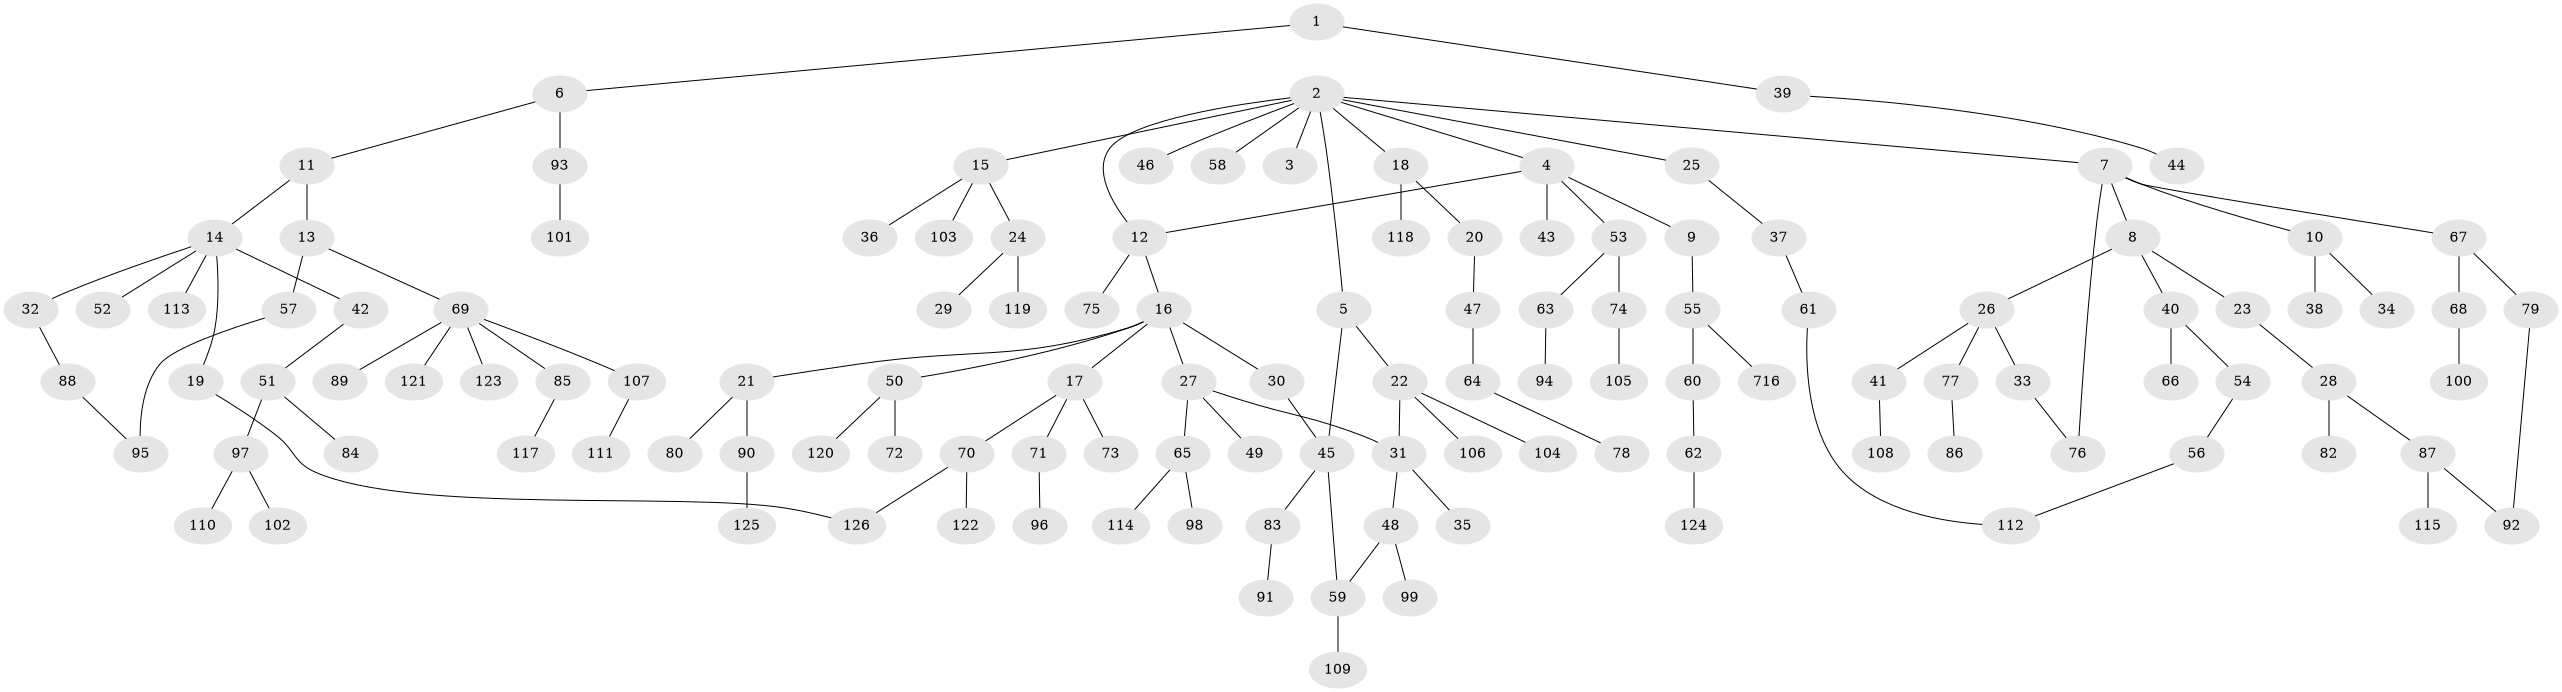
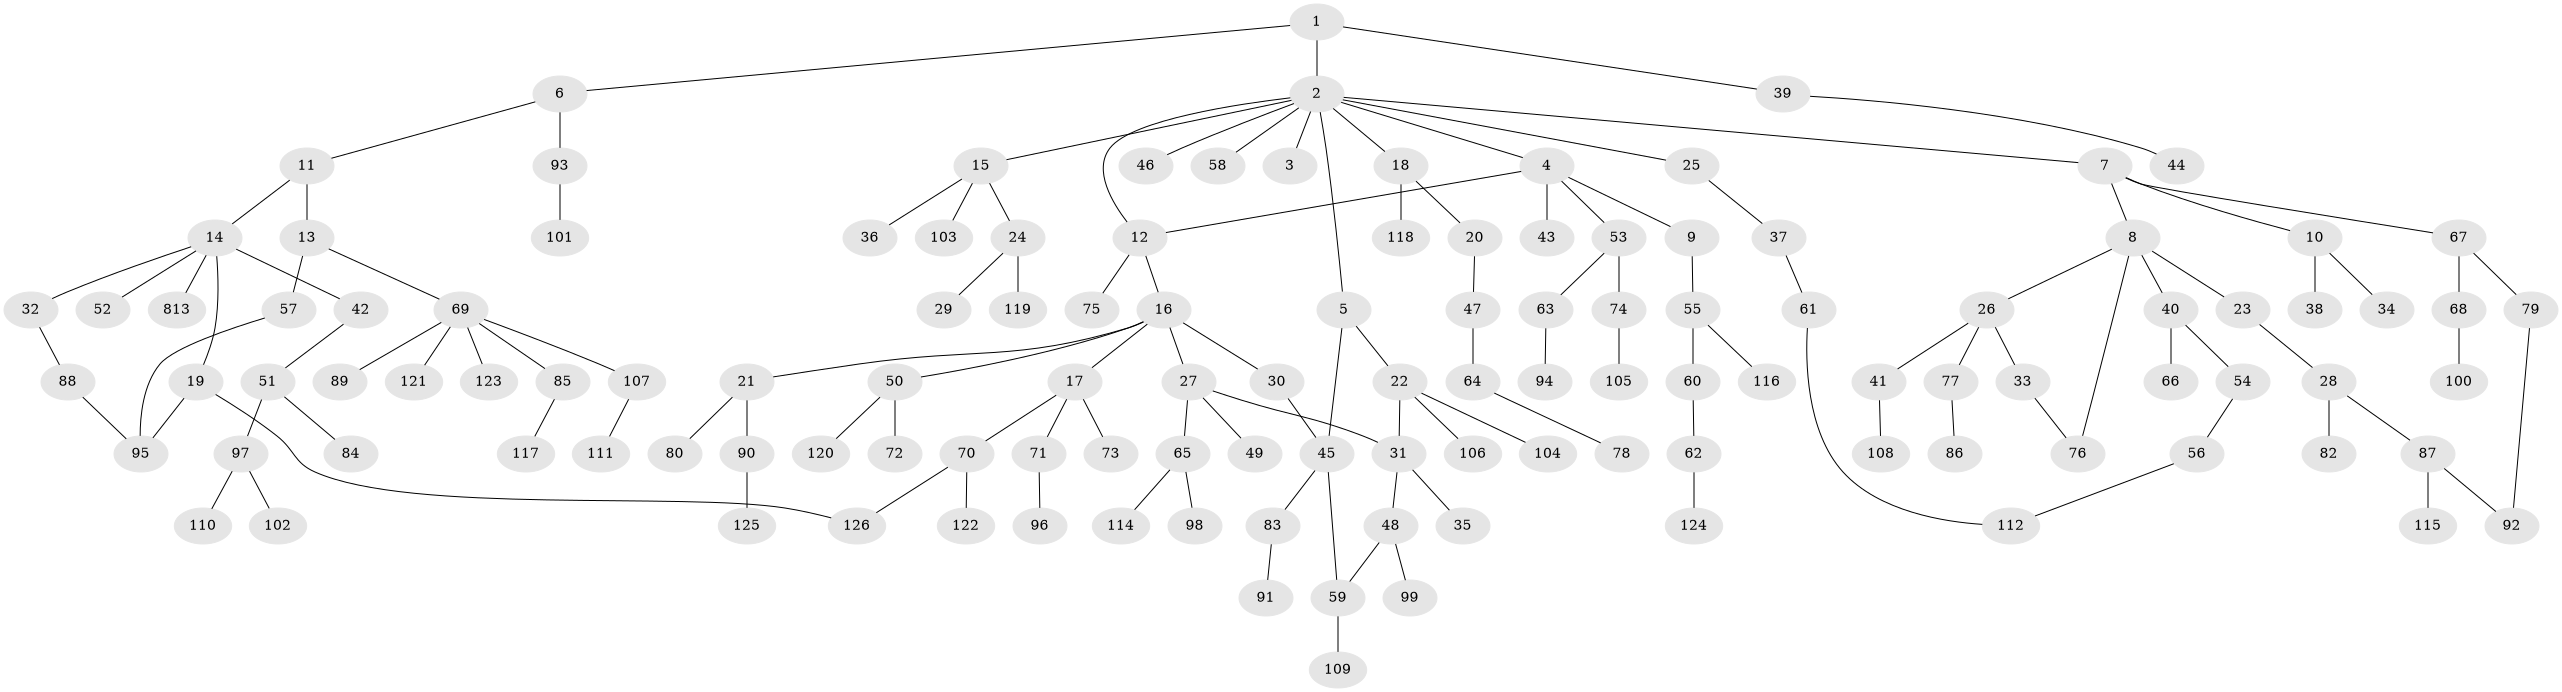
none -> (1317, 58)
(177, 310) -> (177, 310)
(2088, 310) -> (2106, 346)
(1767, 382) -> (1767, 382)
none -> (168, 418)
